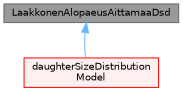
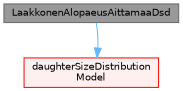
(85, 45) -> (98, 35)
